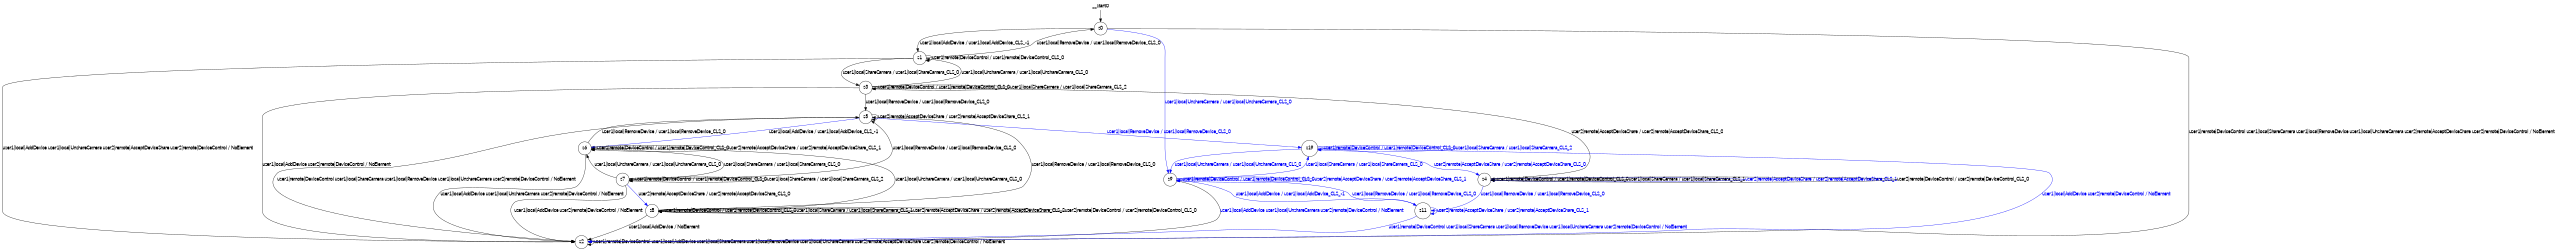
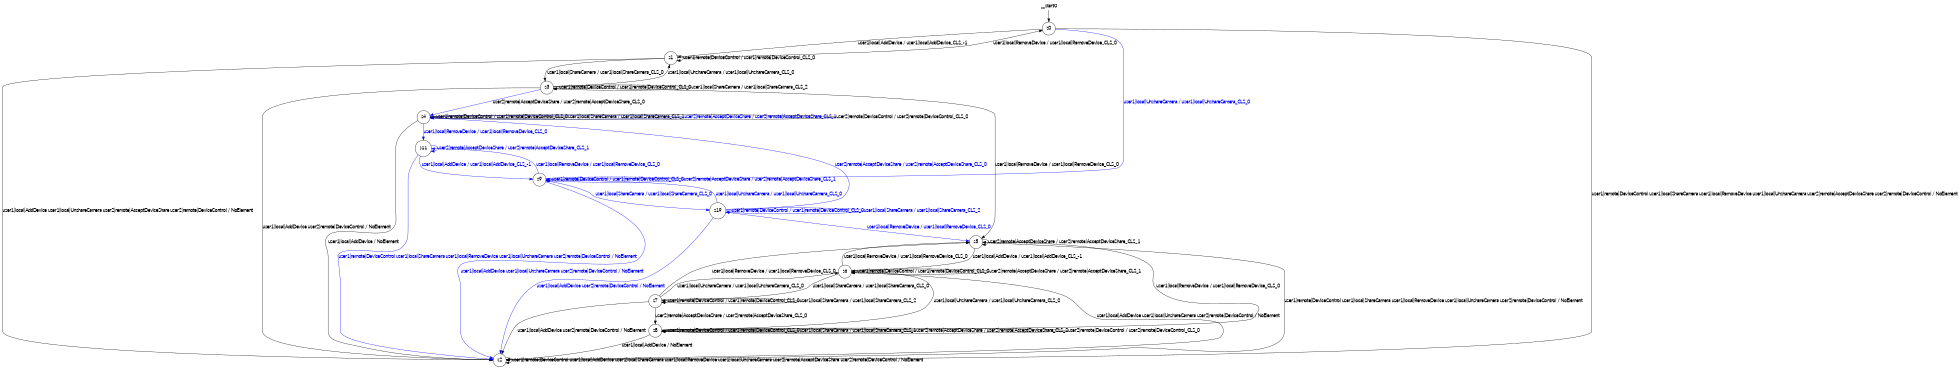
(1291, 98) -> (487, 102)
(1085, 133) -> (846, 227)
(727, 134) -> (922, 267)
(636, 194) -> (655, 314)
(938, 239) -> (564, 263)
none -> (328, 275)
